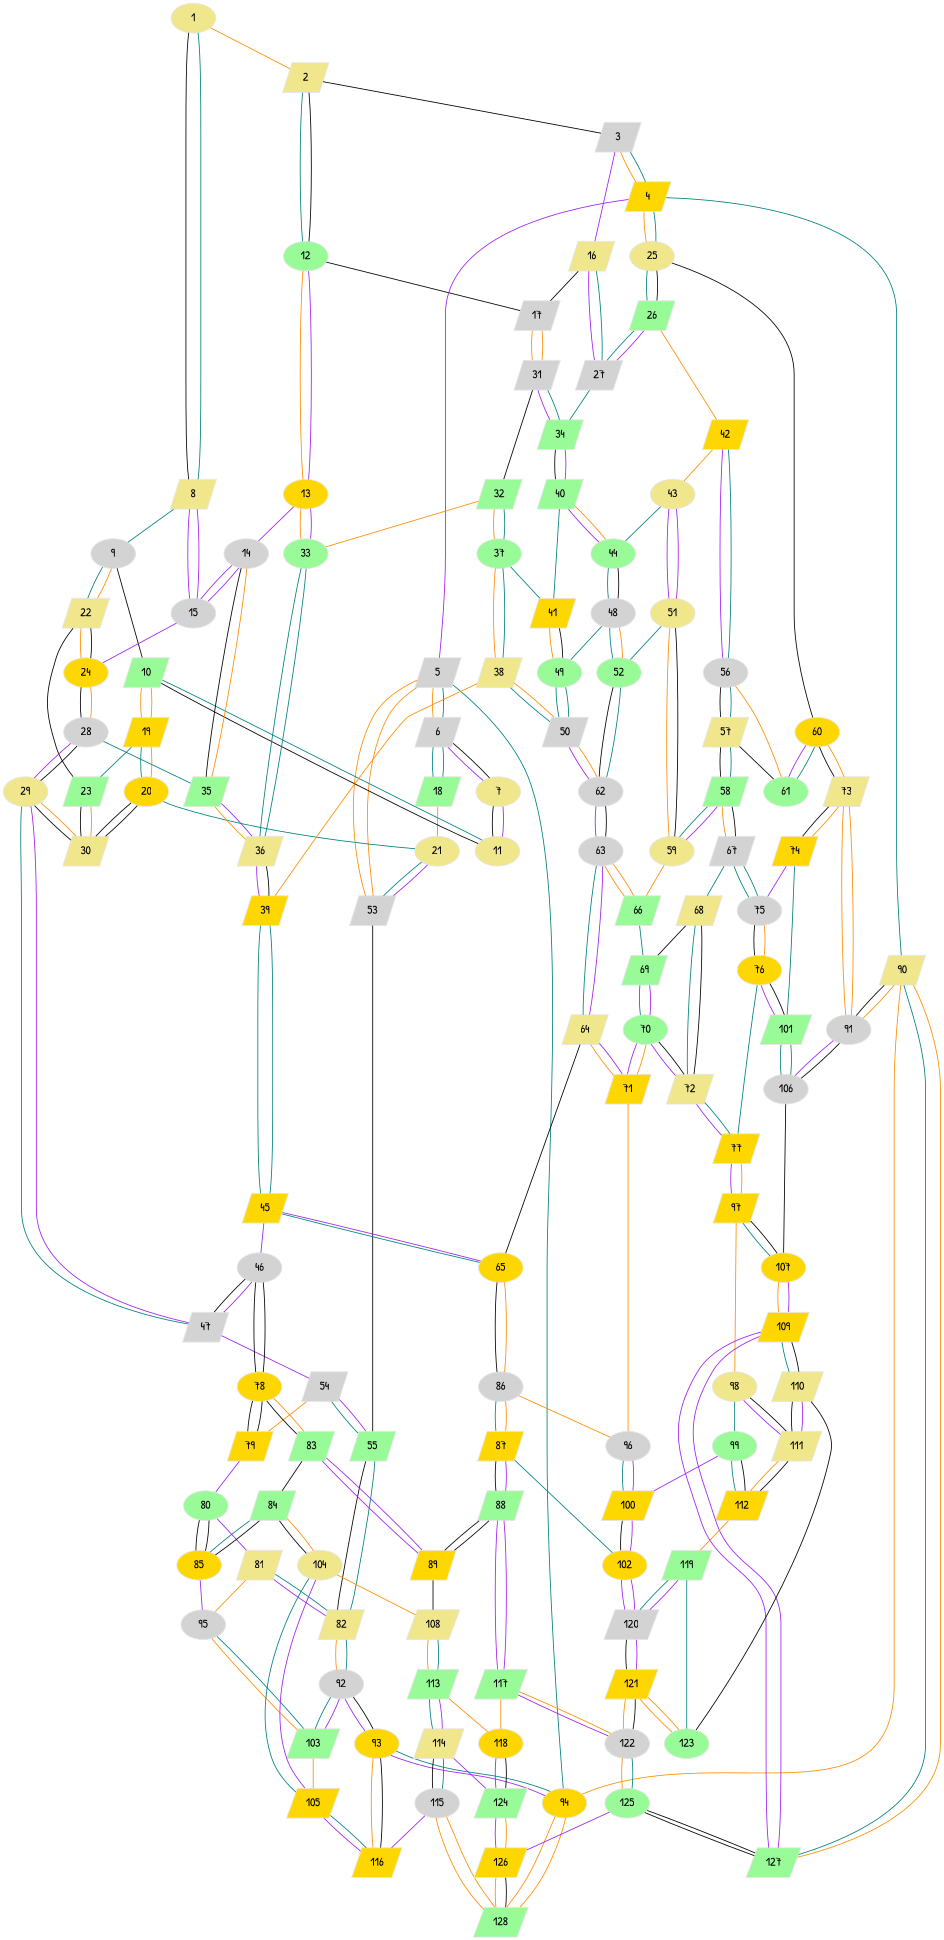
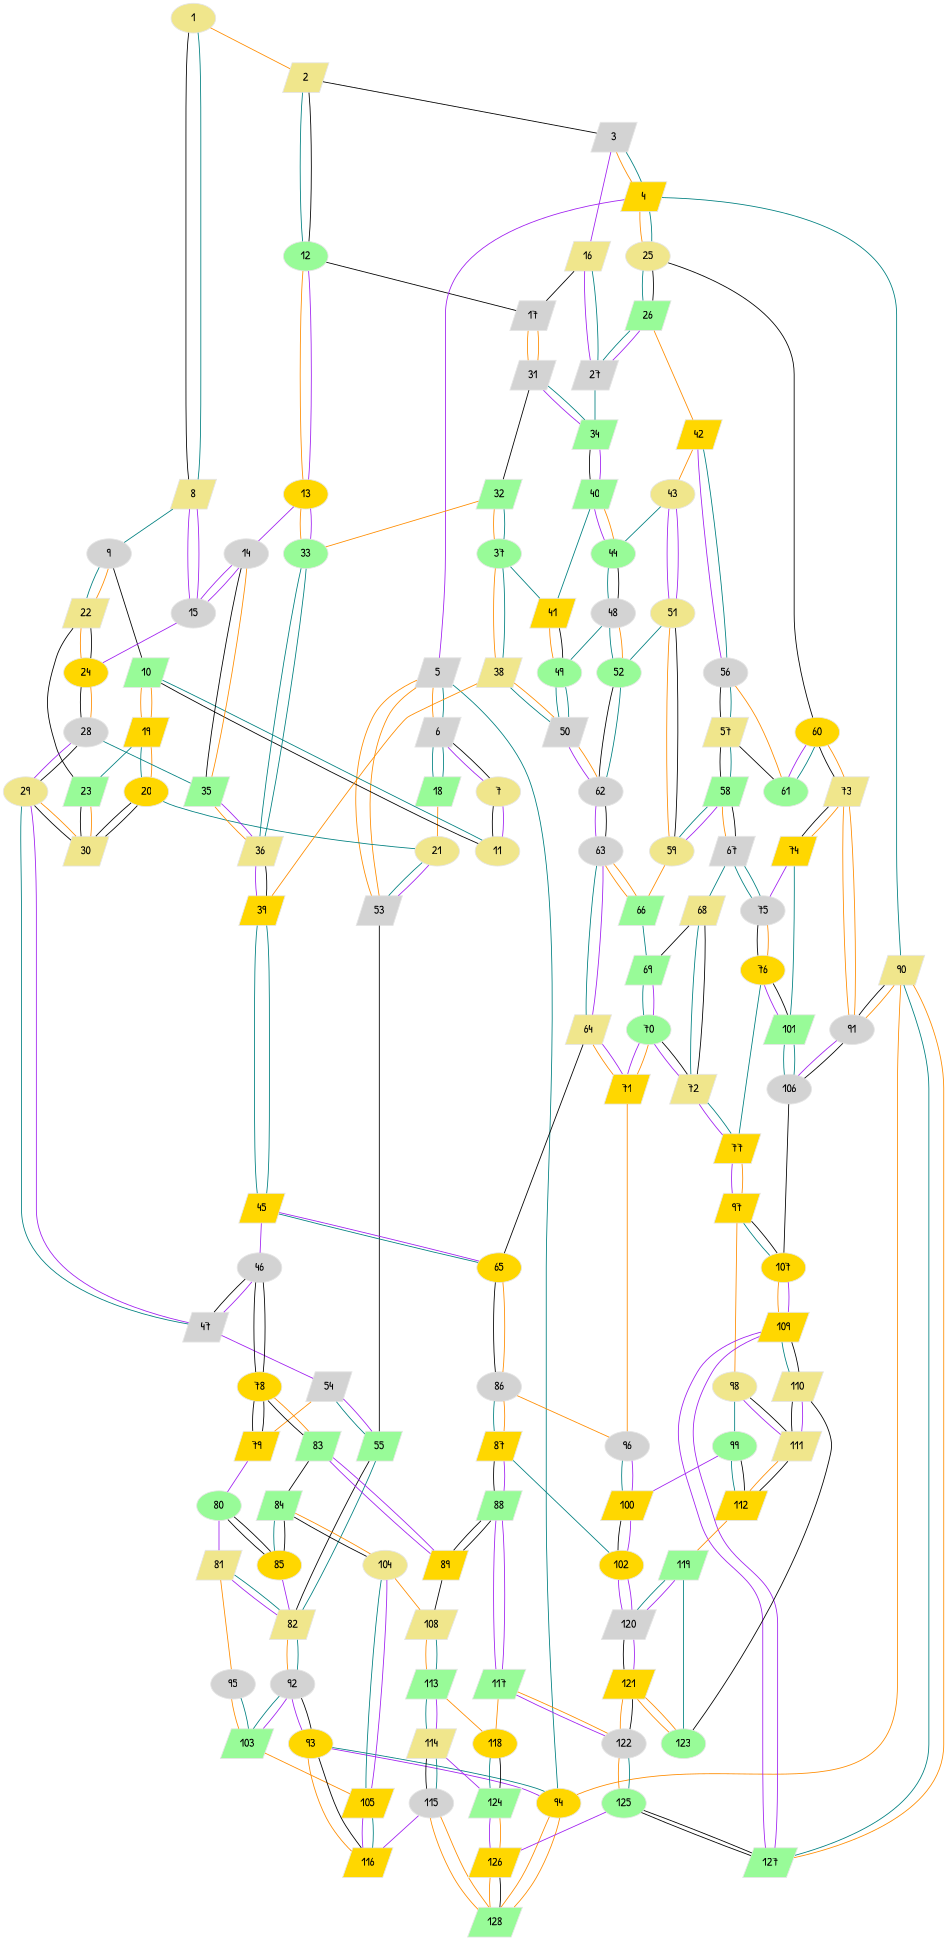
(201, 1595) -> (286, 1595)
